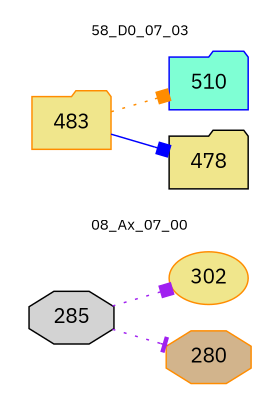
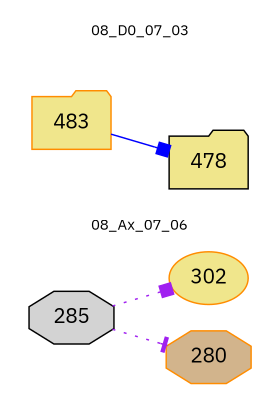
(140, 31) -> (140, 31)
(209, 83) -> none
(140, 226) -> (140, 226)
